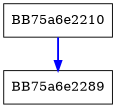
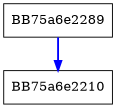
(58, 49) -> (58, 49)
